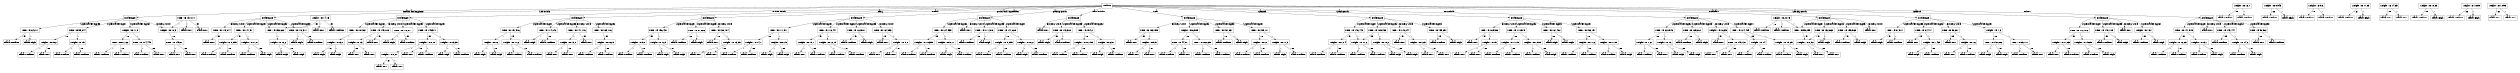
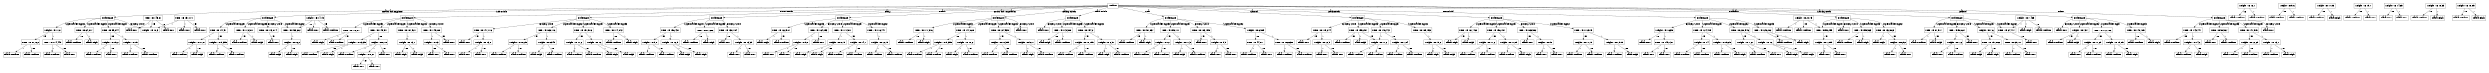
(171, 36) -> (152, 23)
none -> (546, 36)
(817, 36) -> none
(1369, 36) -> (1368, 36)
(1804, 36) -> (1824, 36)
(1927, 36) -> (2019, 24)
